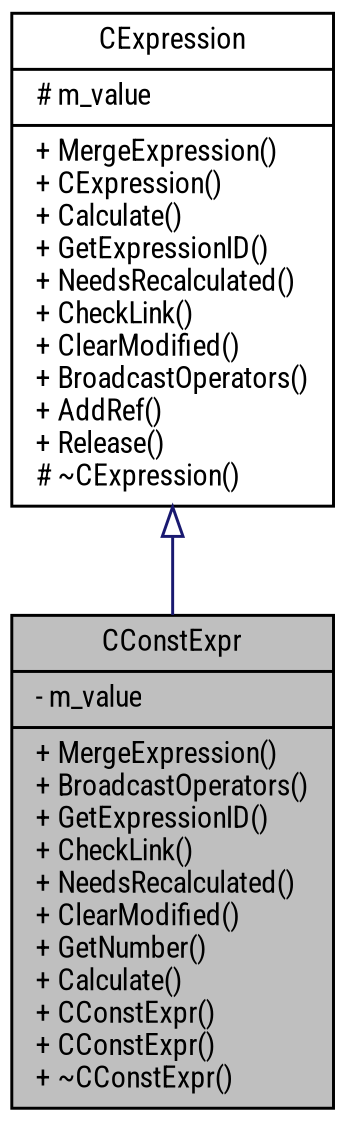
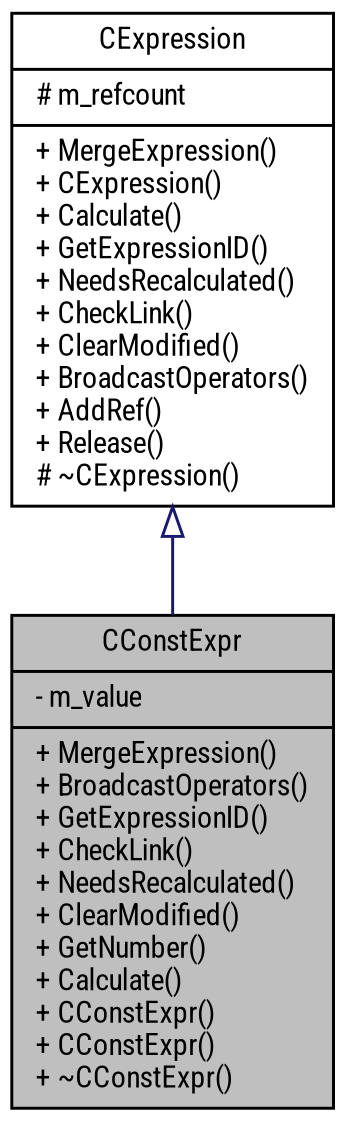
(94, 96) -> (112, 96)
